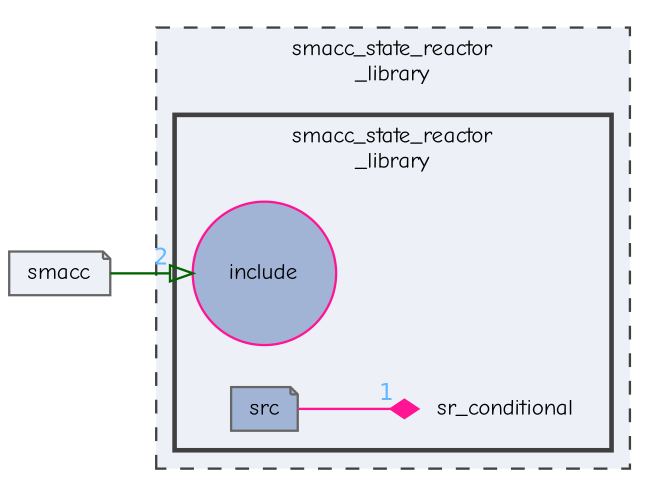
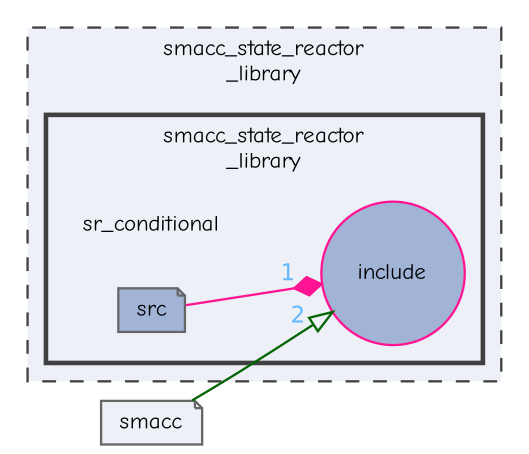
(345, 409) -> (240, 297)
